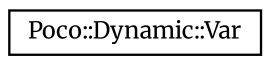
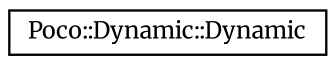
(135, 33) -> (168, 33)
